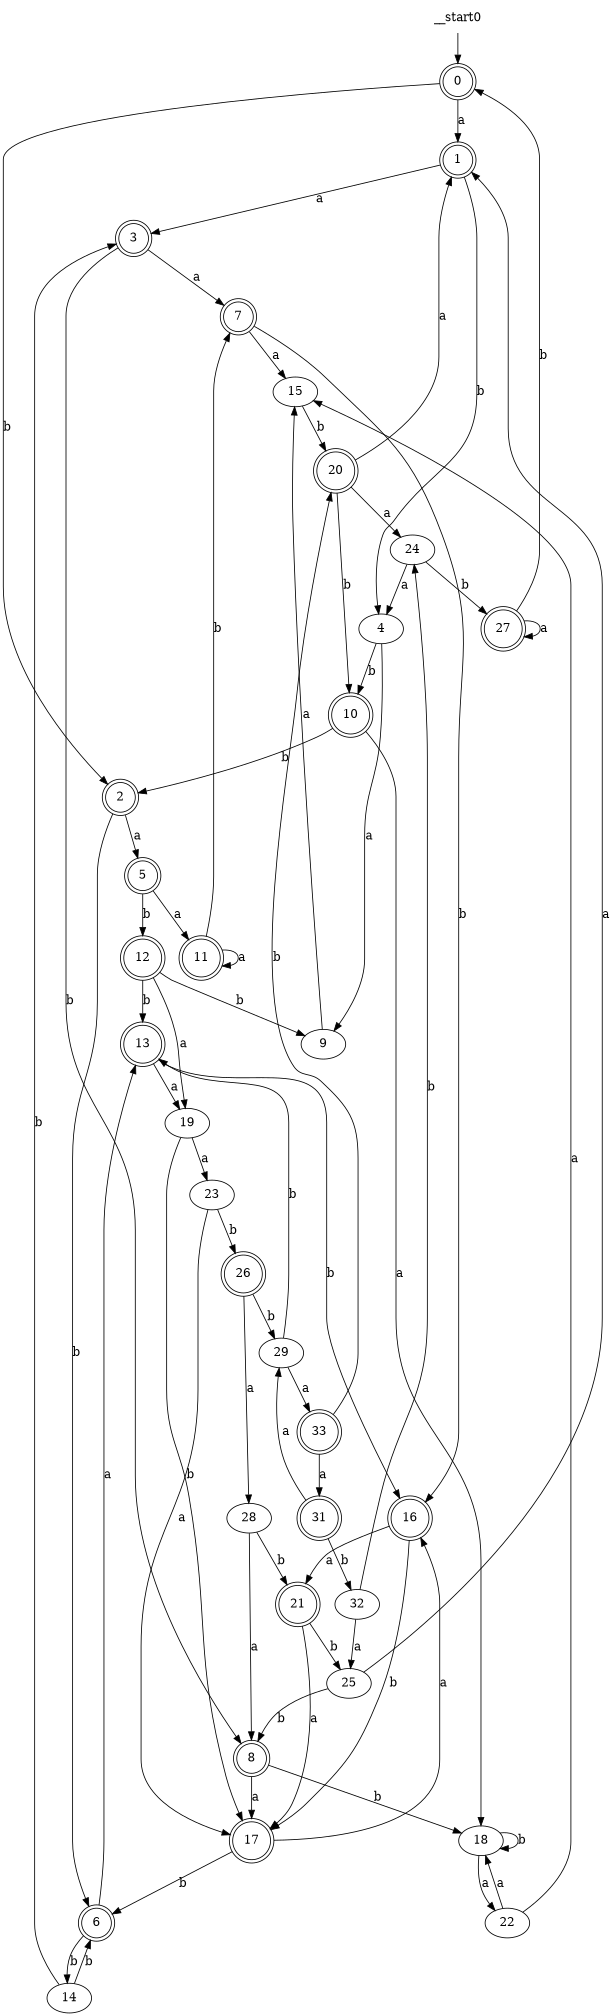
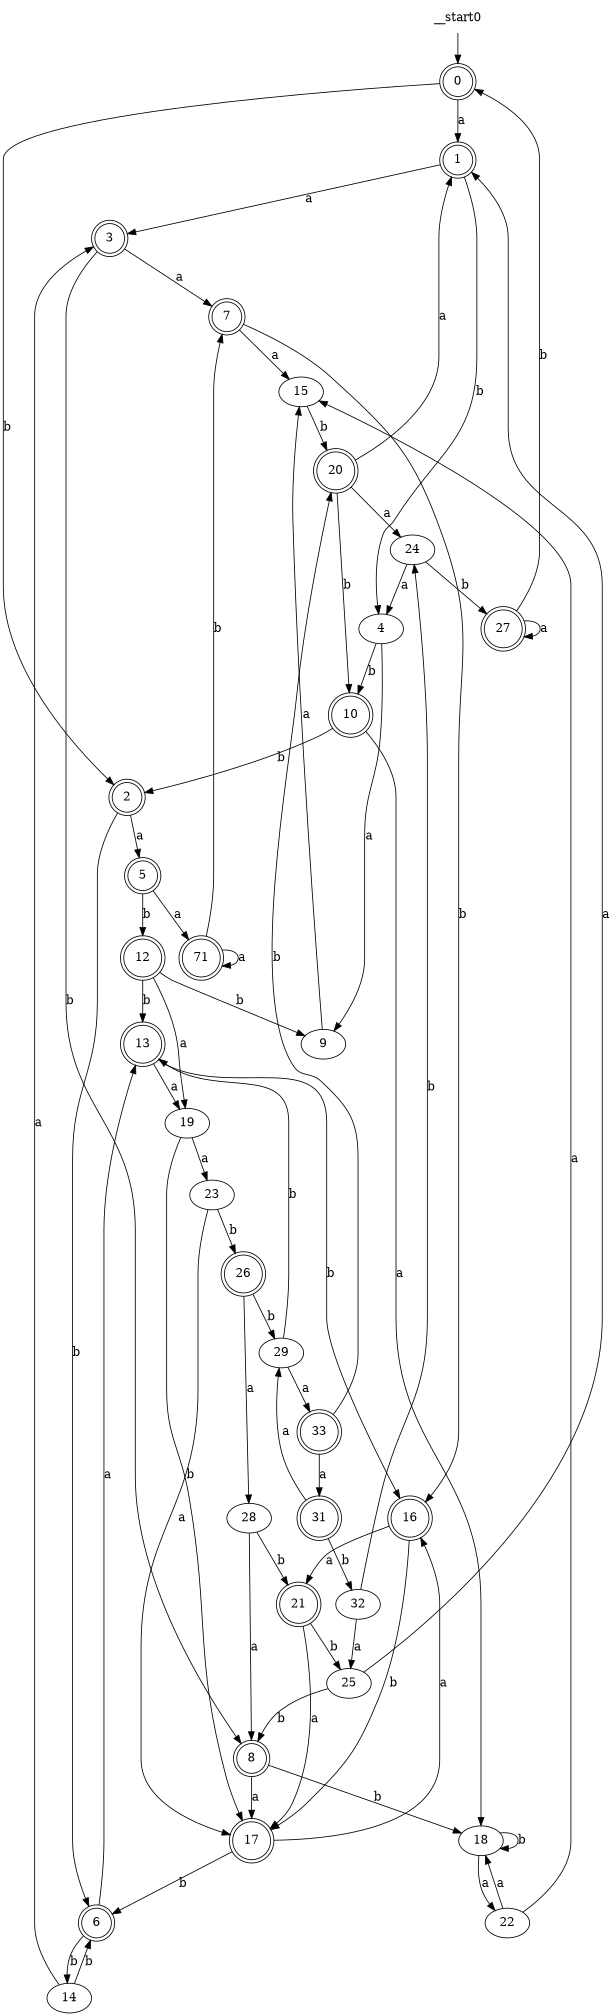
(201, 958) -> (201, 958)
(39, 1123) -> (38, 1123)
